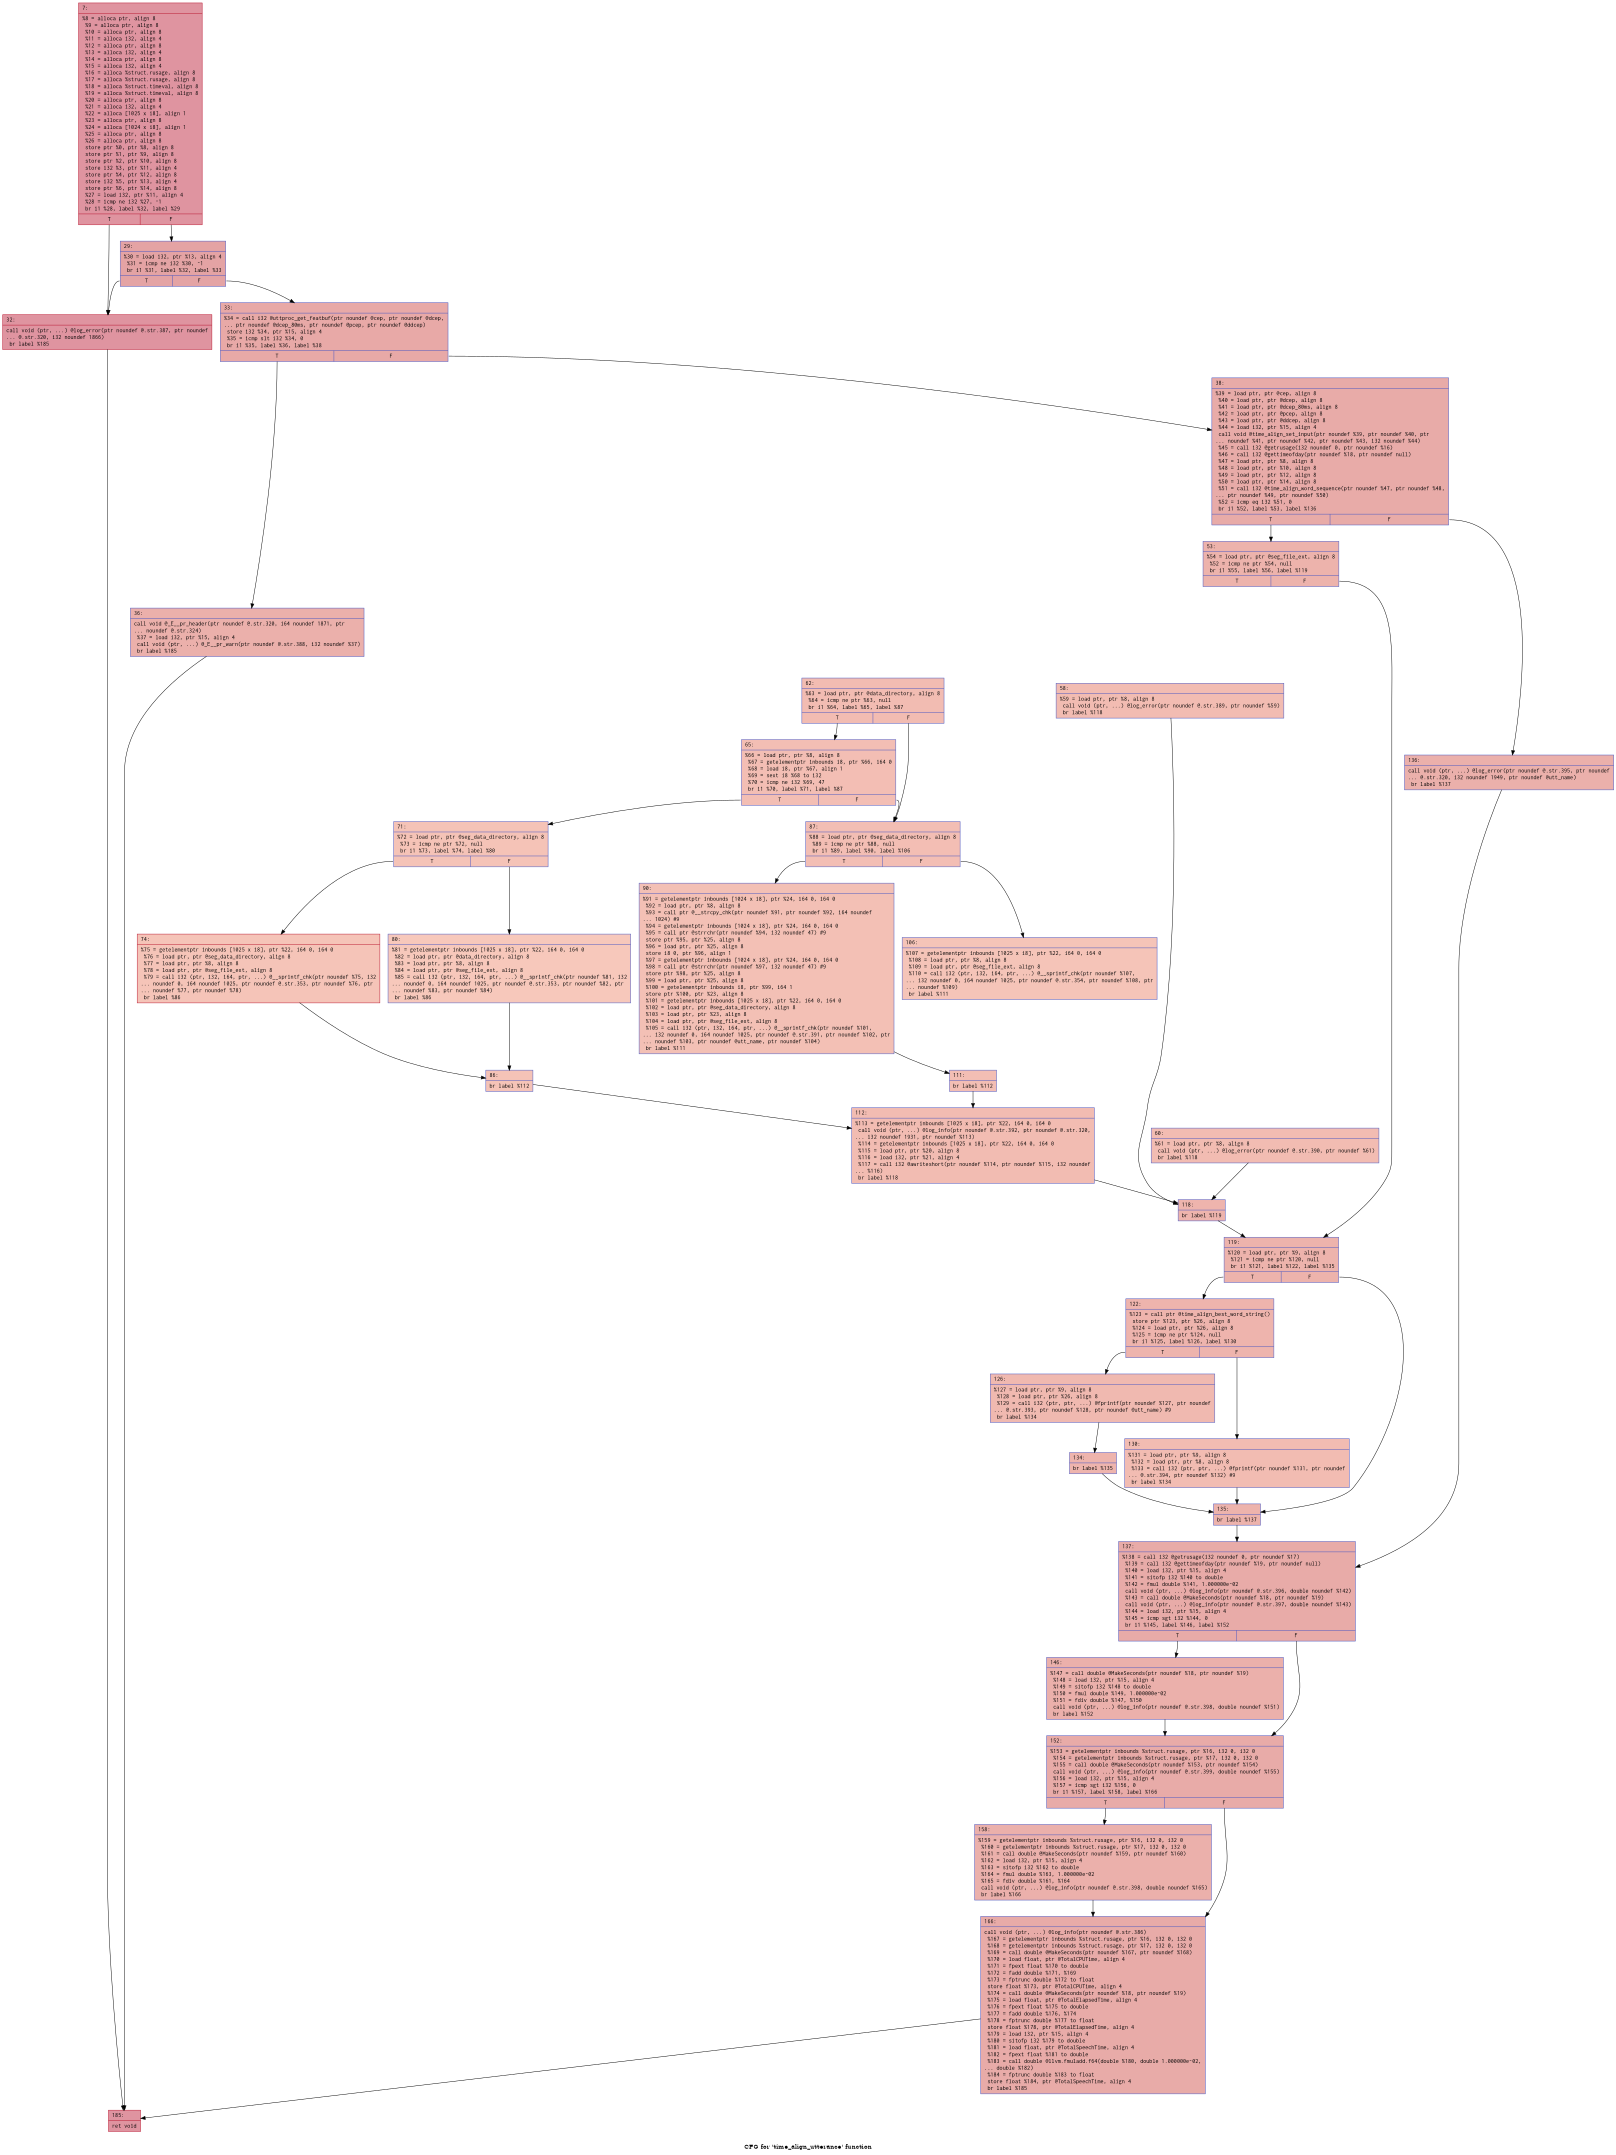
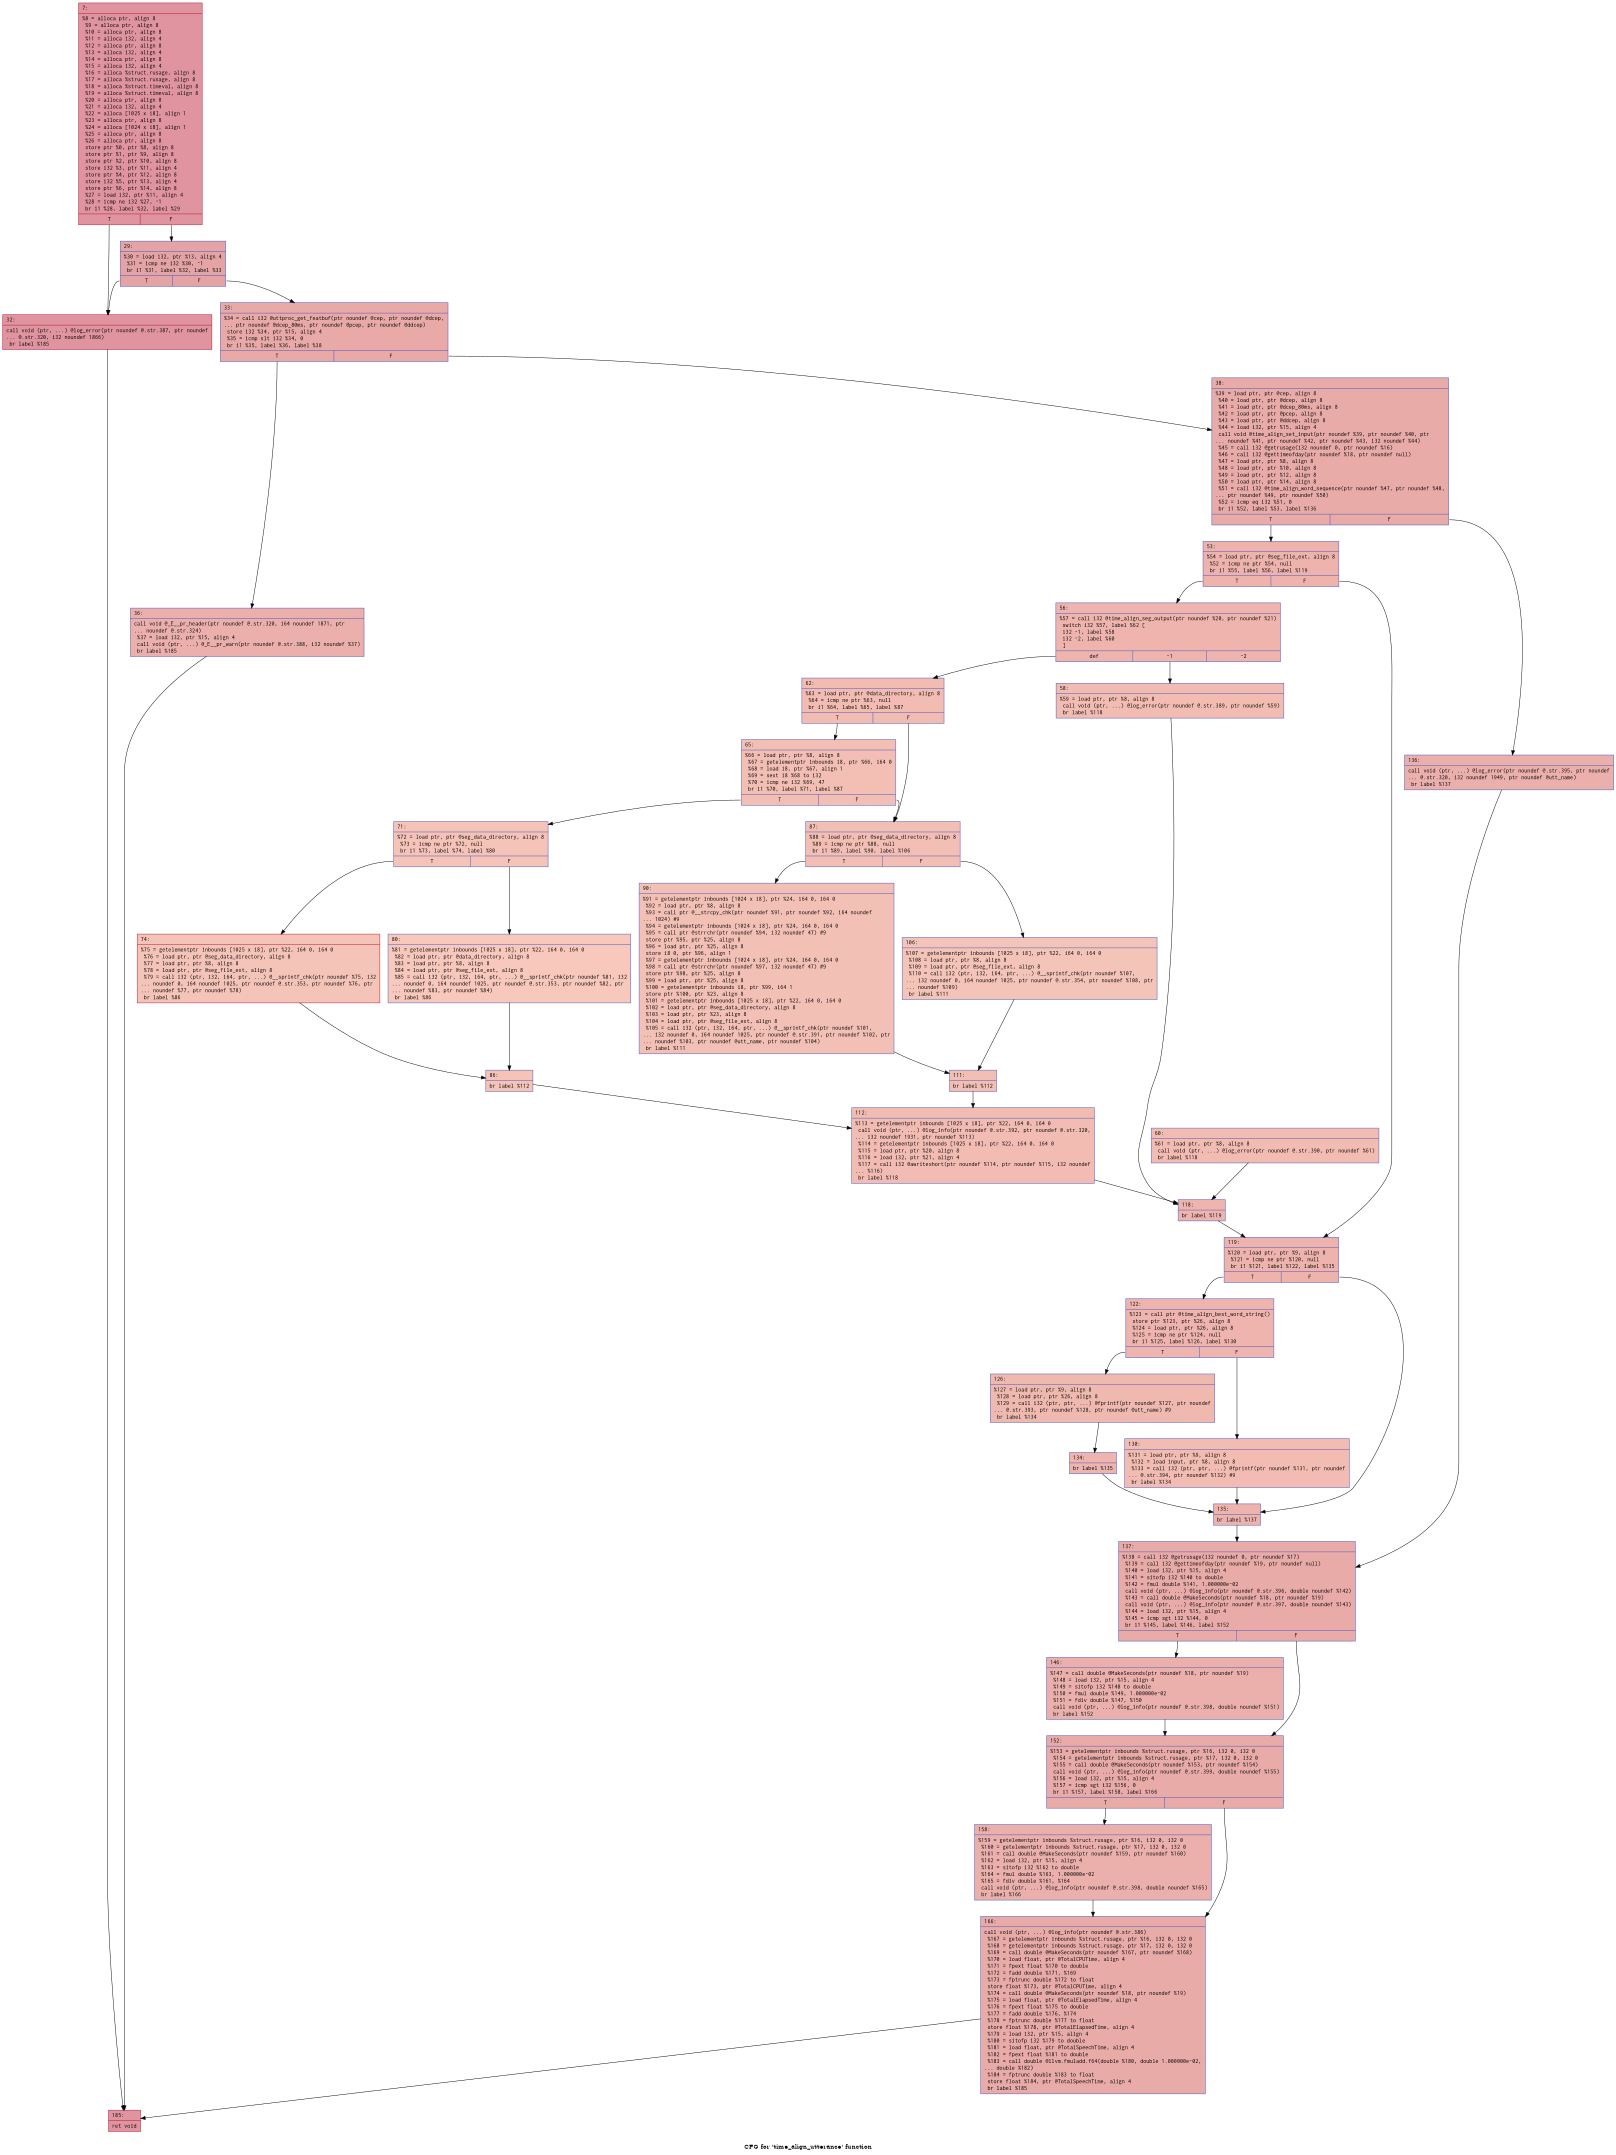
none -> (1168, 632)
none -> (997, 1033)
(1179, 1462) -> (1182, 1462)
